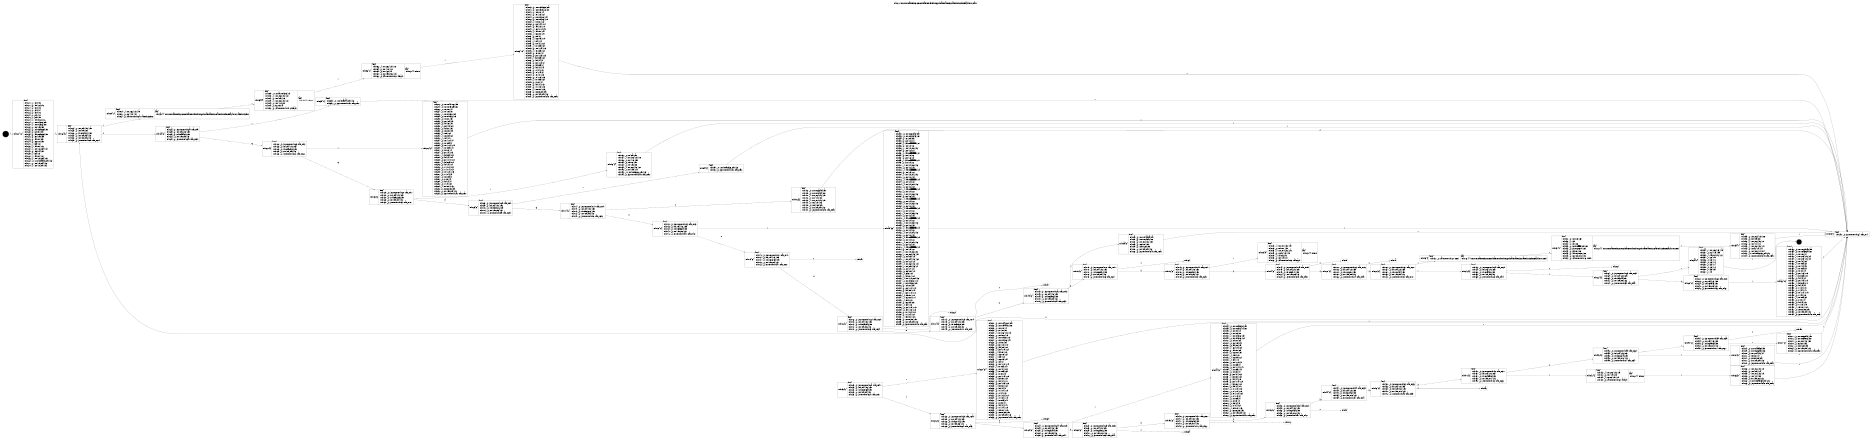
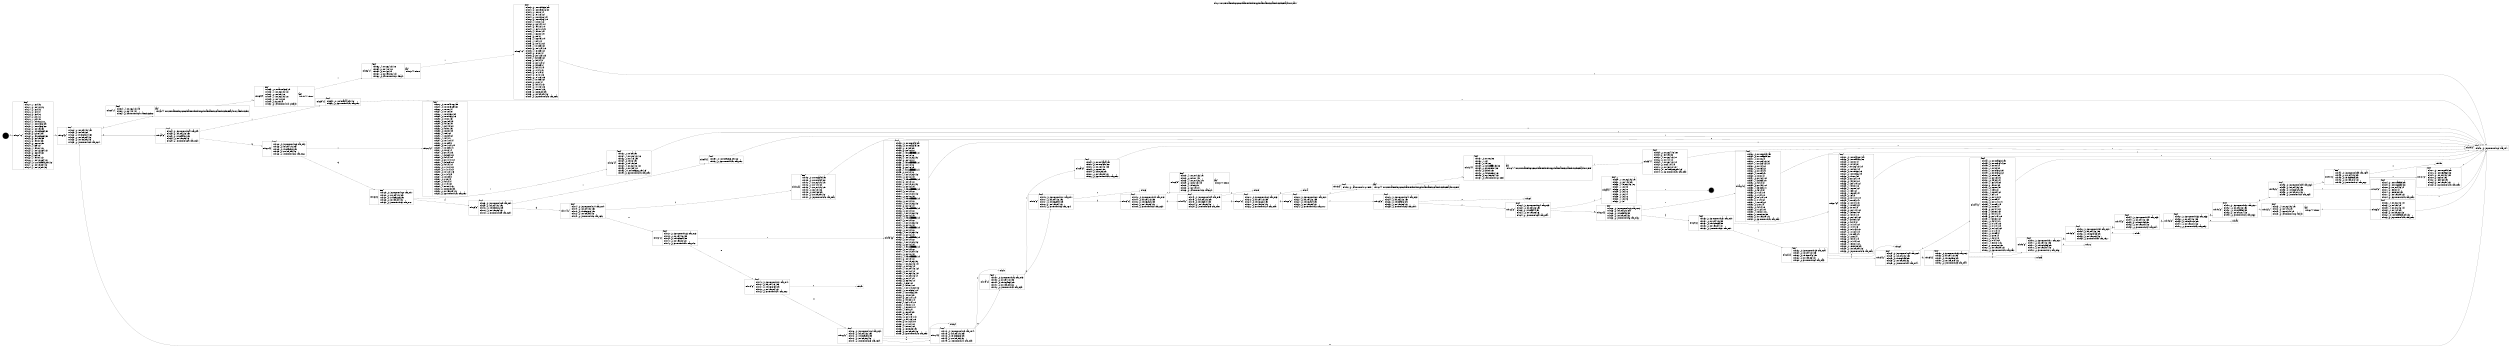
none -> (1665, 218)
